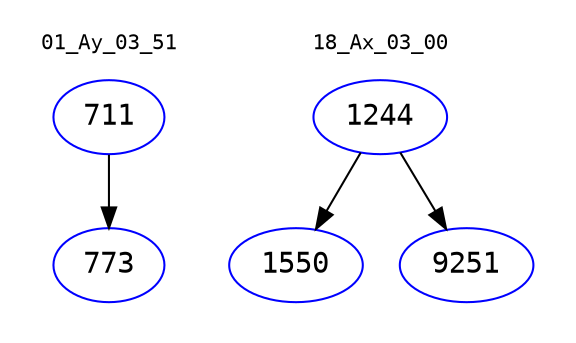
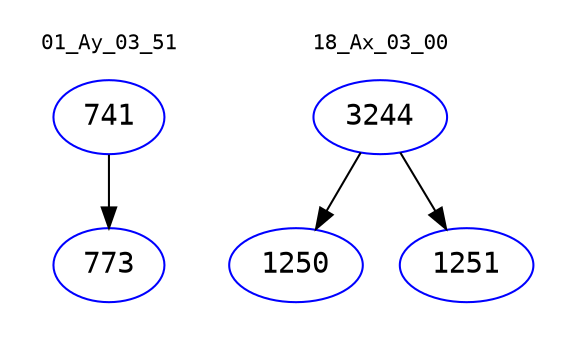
(109, 117) -> (109, 117)
(380, 117) -> (380, 117)
(296, 265) -> (296, 265)
(467, 265) -> (467, 265)
